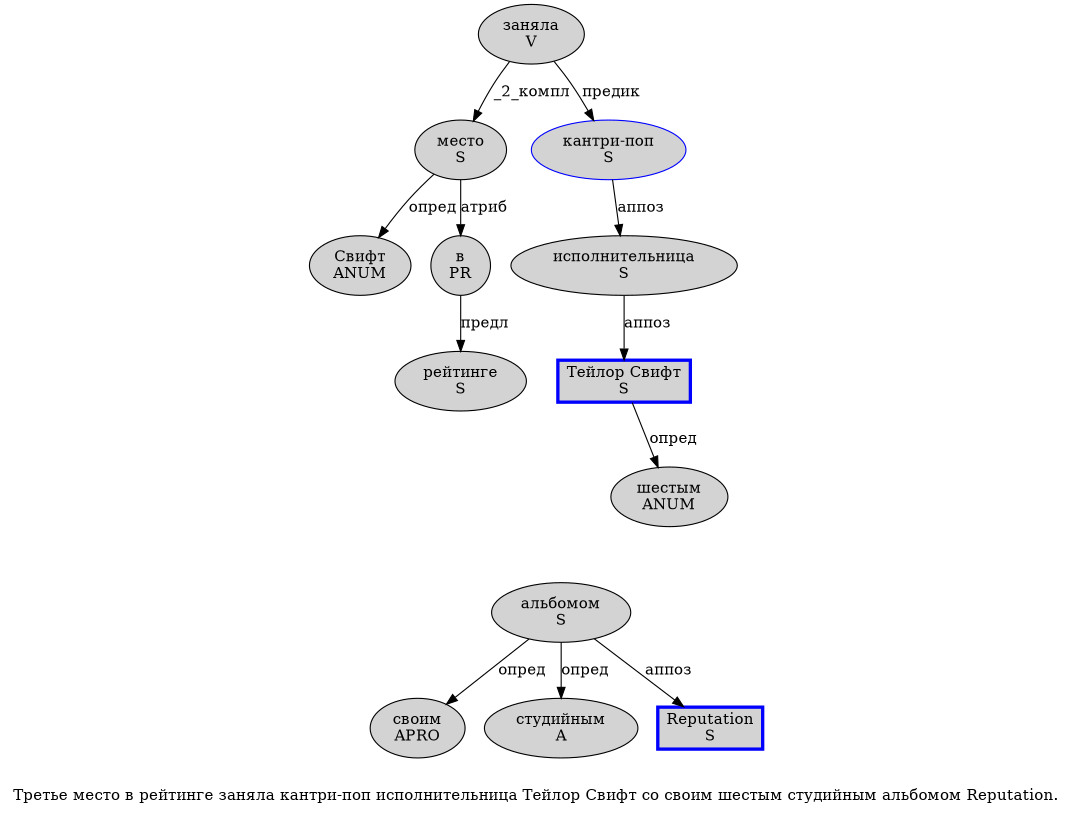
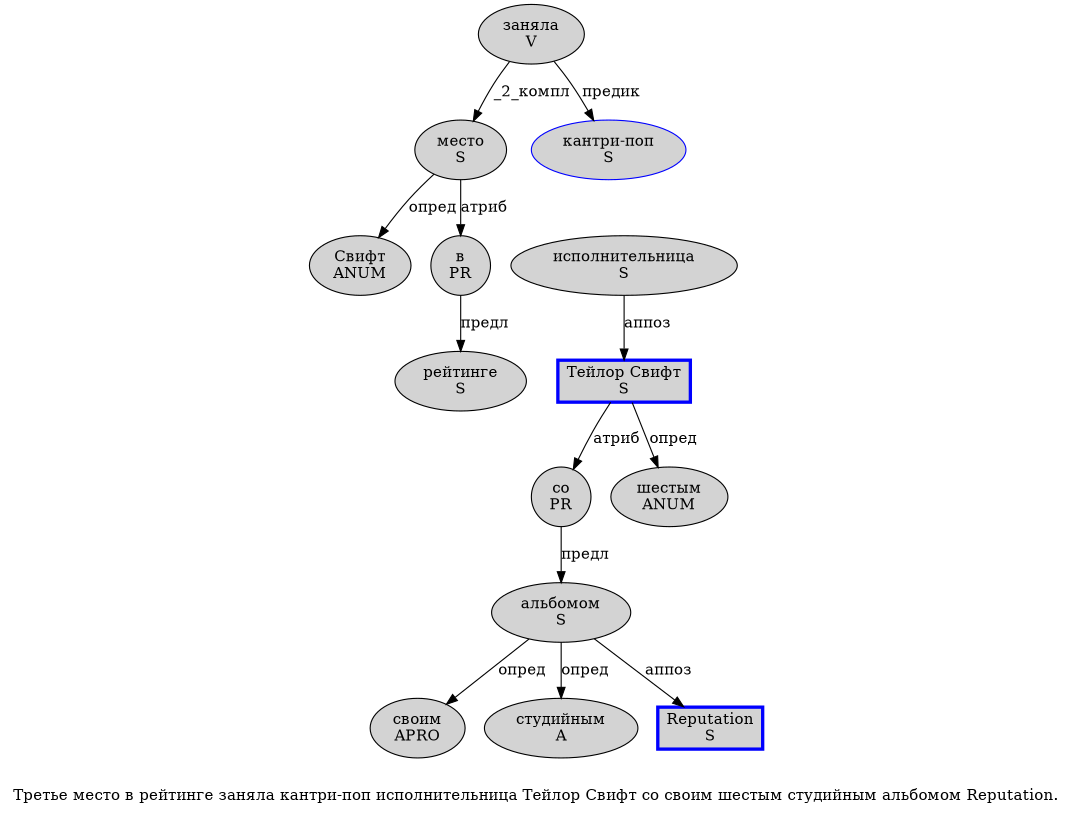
(616, 202) -> none
none -> (561, 497)
